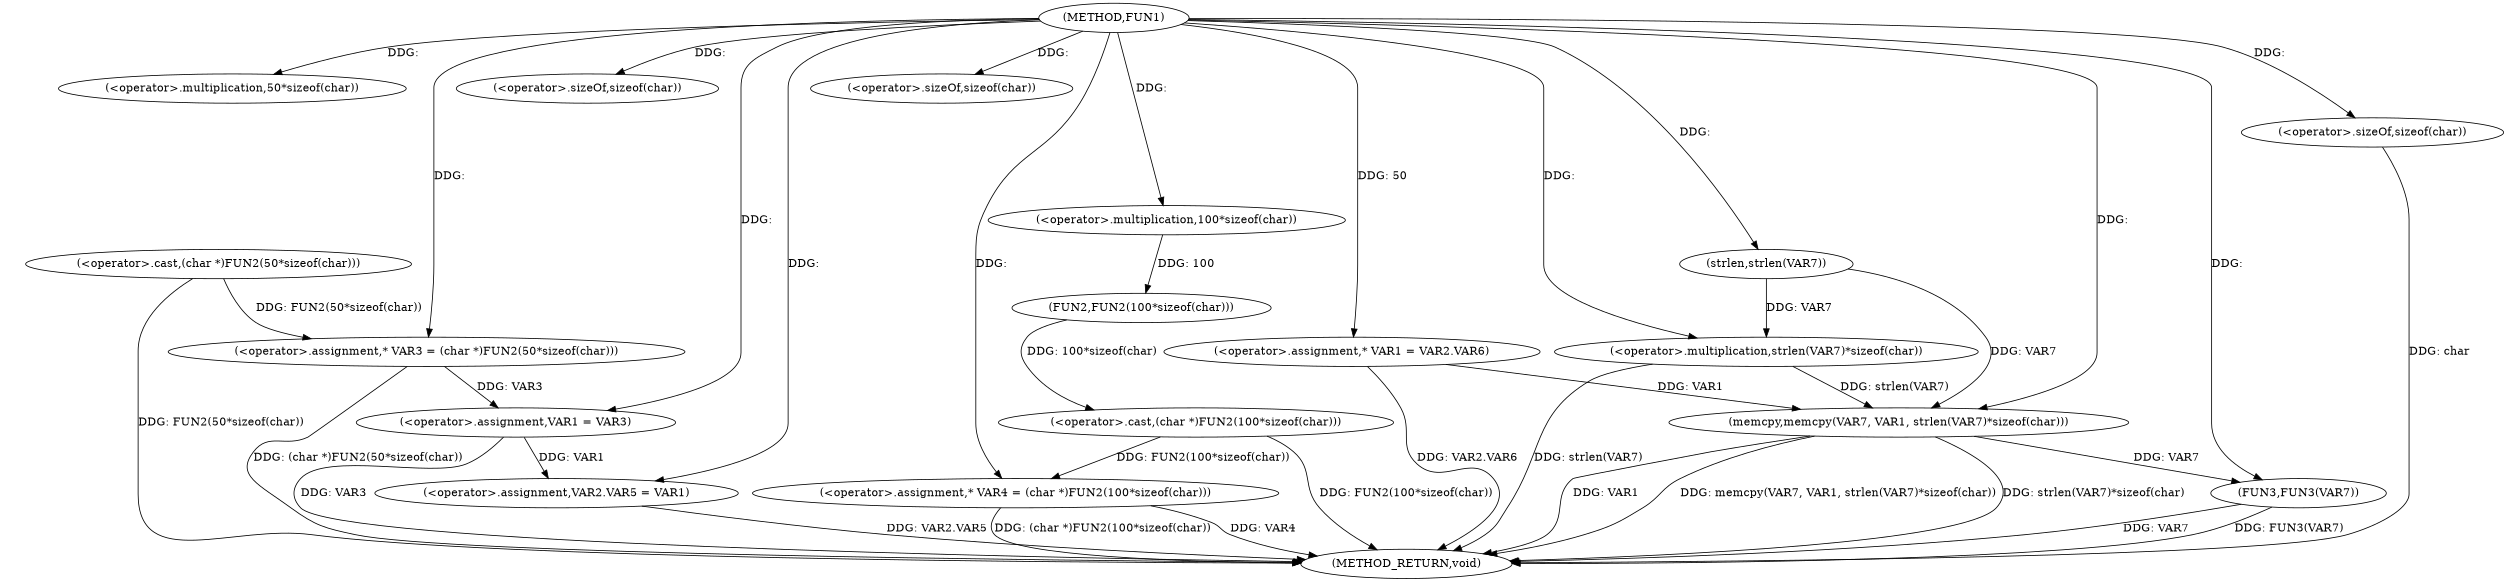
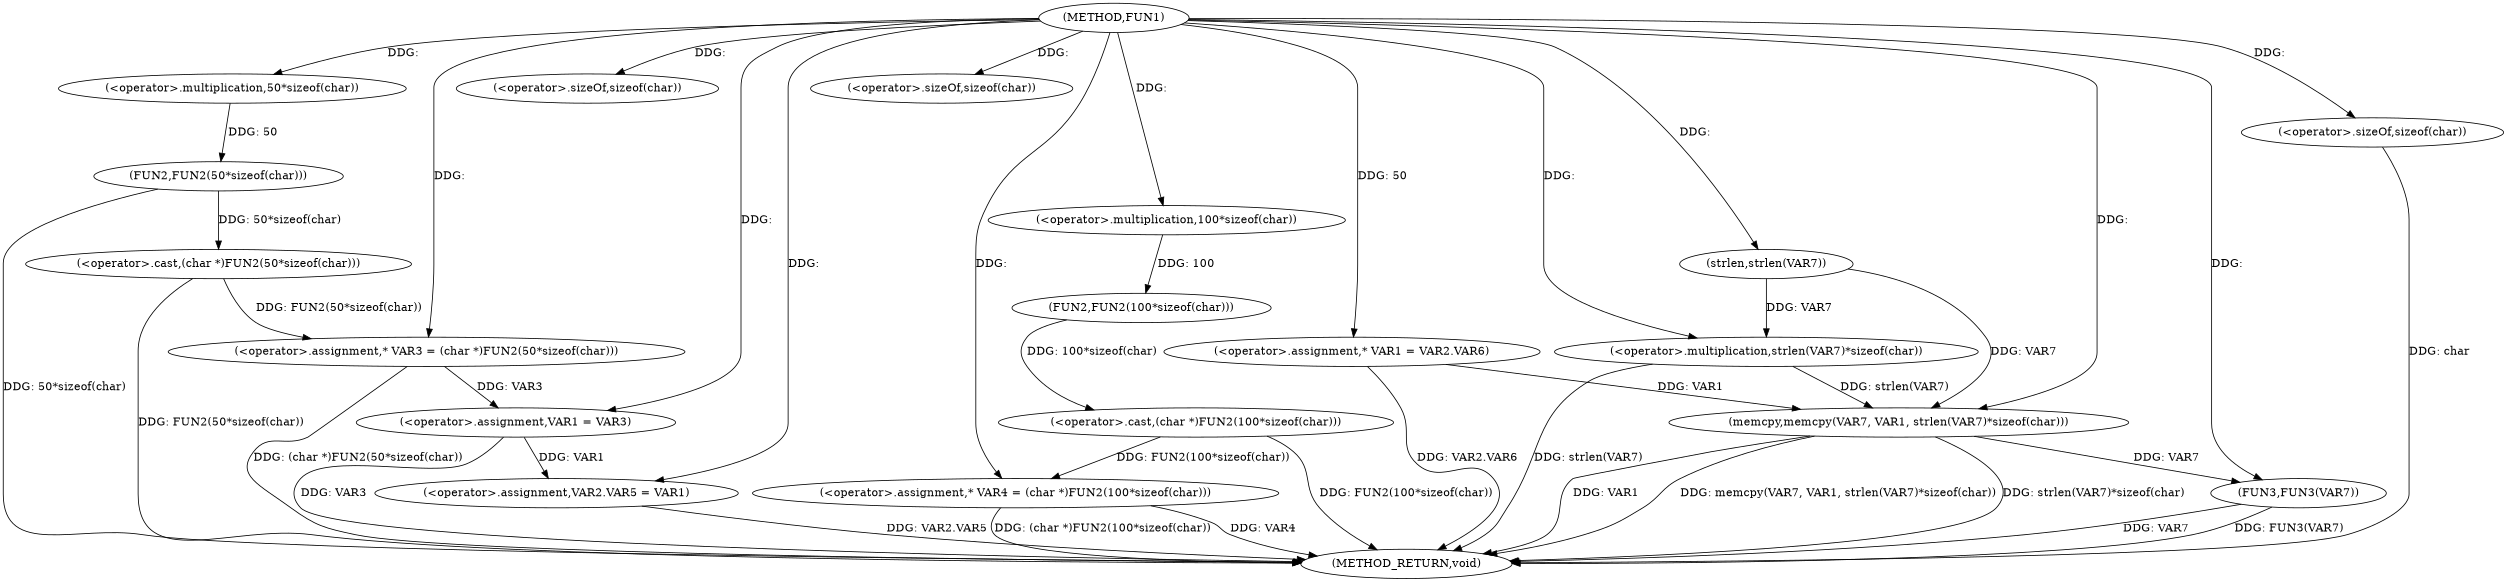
none -> (219, 176)
